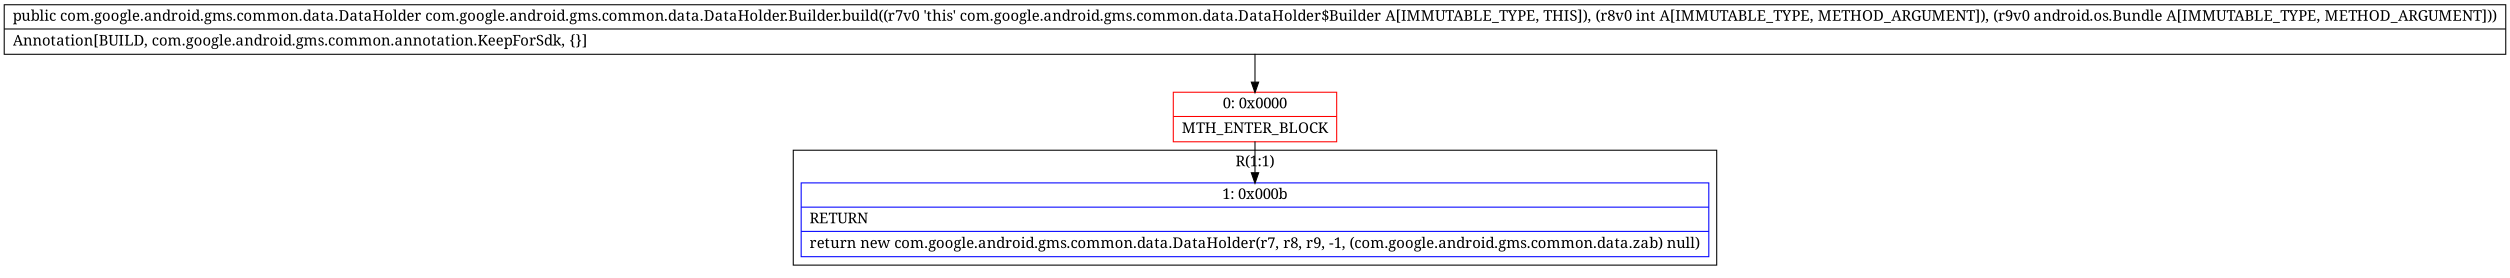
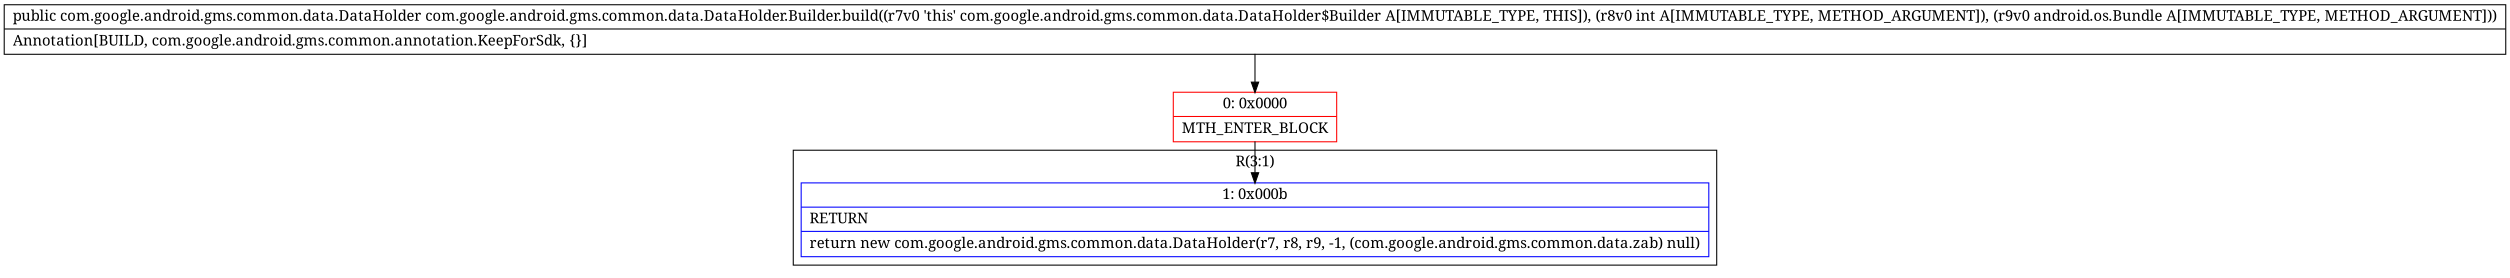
(1255, 162) -> (1255, 162)
